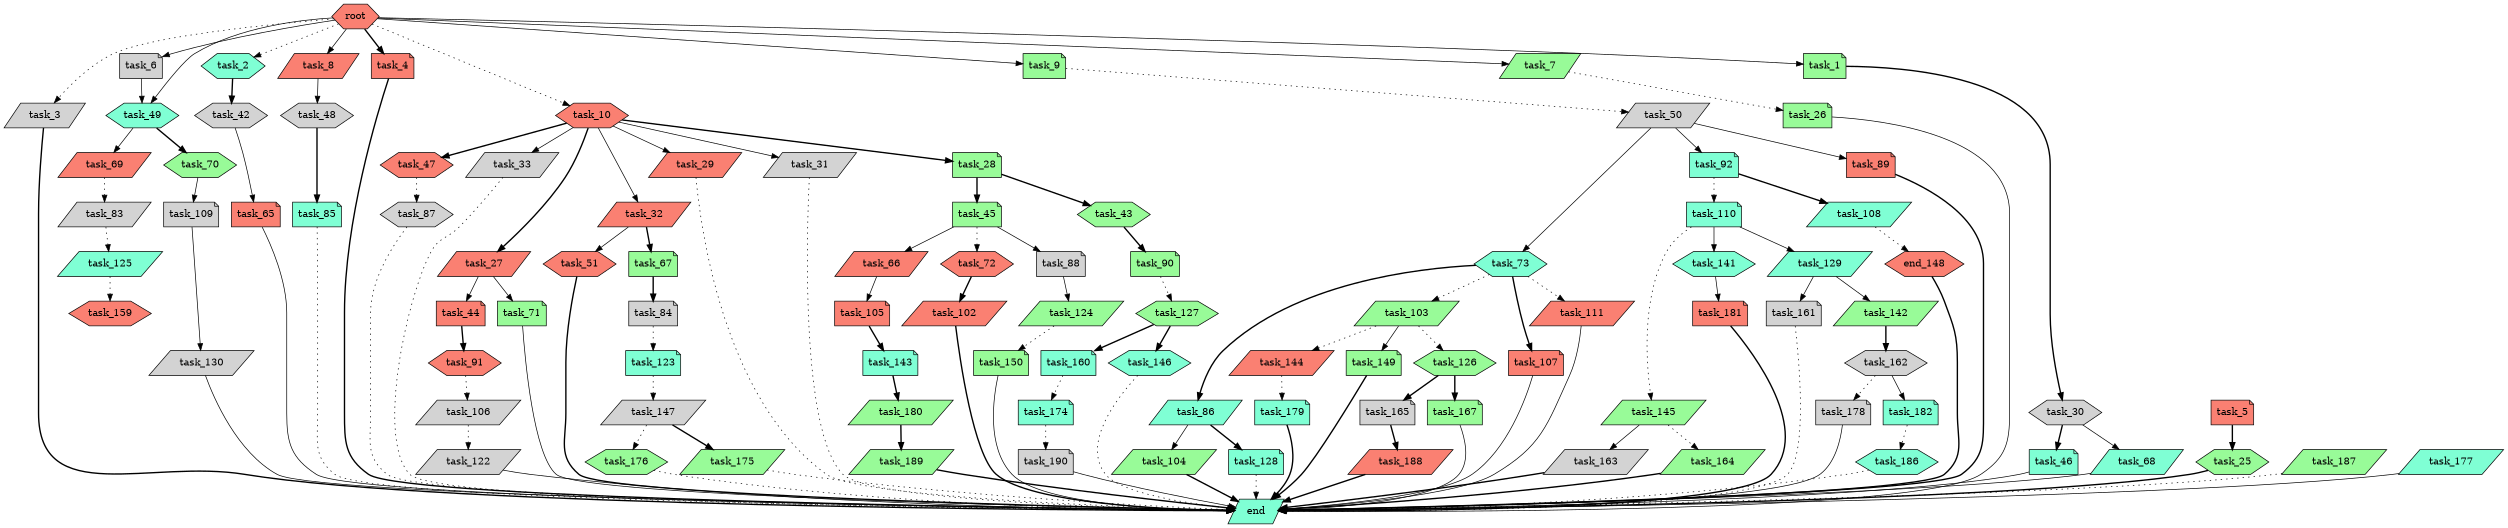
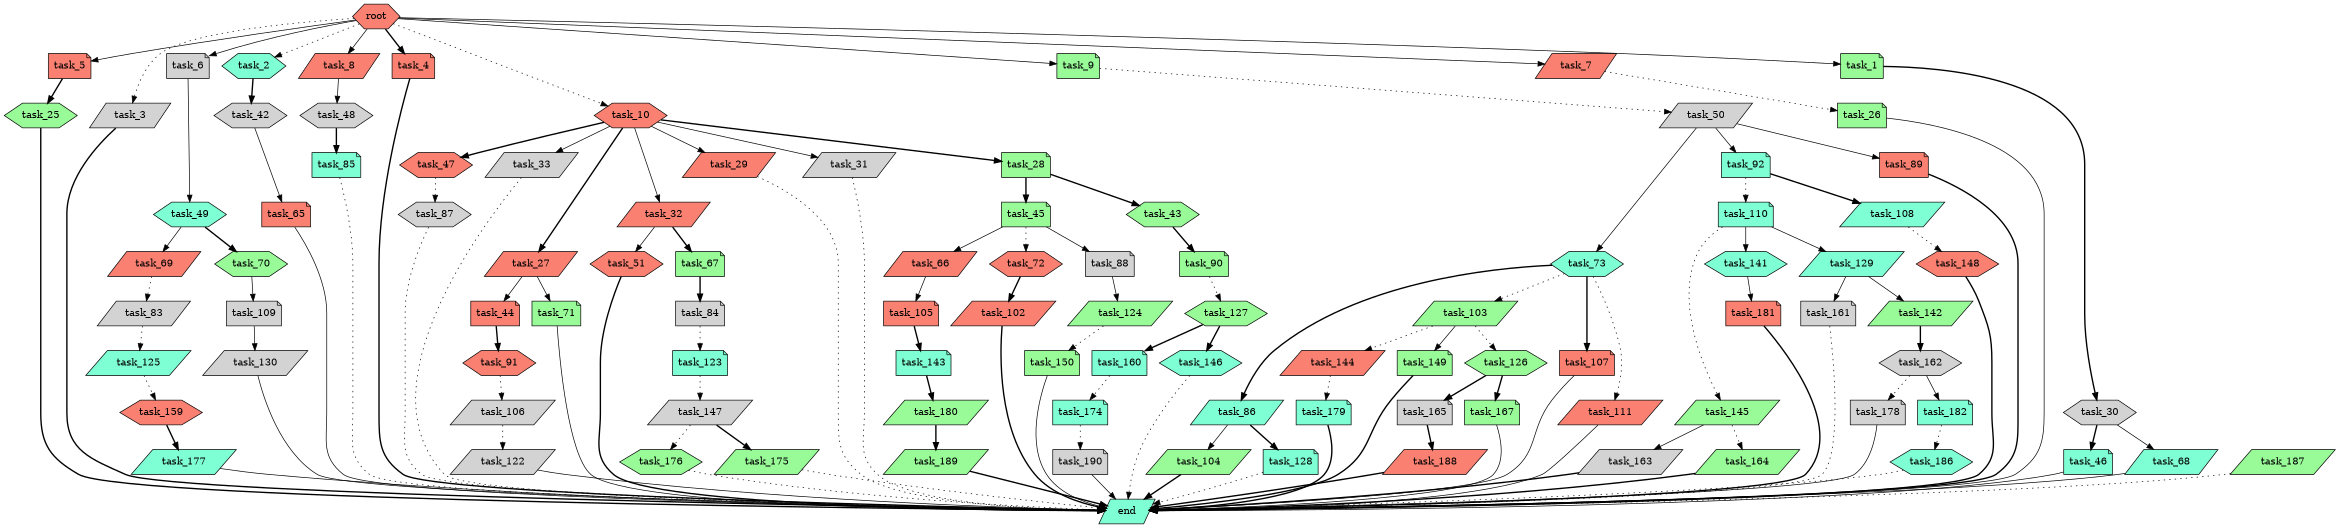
(201, 50) -> (227, 39)
(1540, 66) -> (1576, 66)
(1924, 264) -> (1958, 264)
none -> (171, 434)
